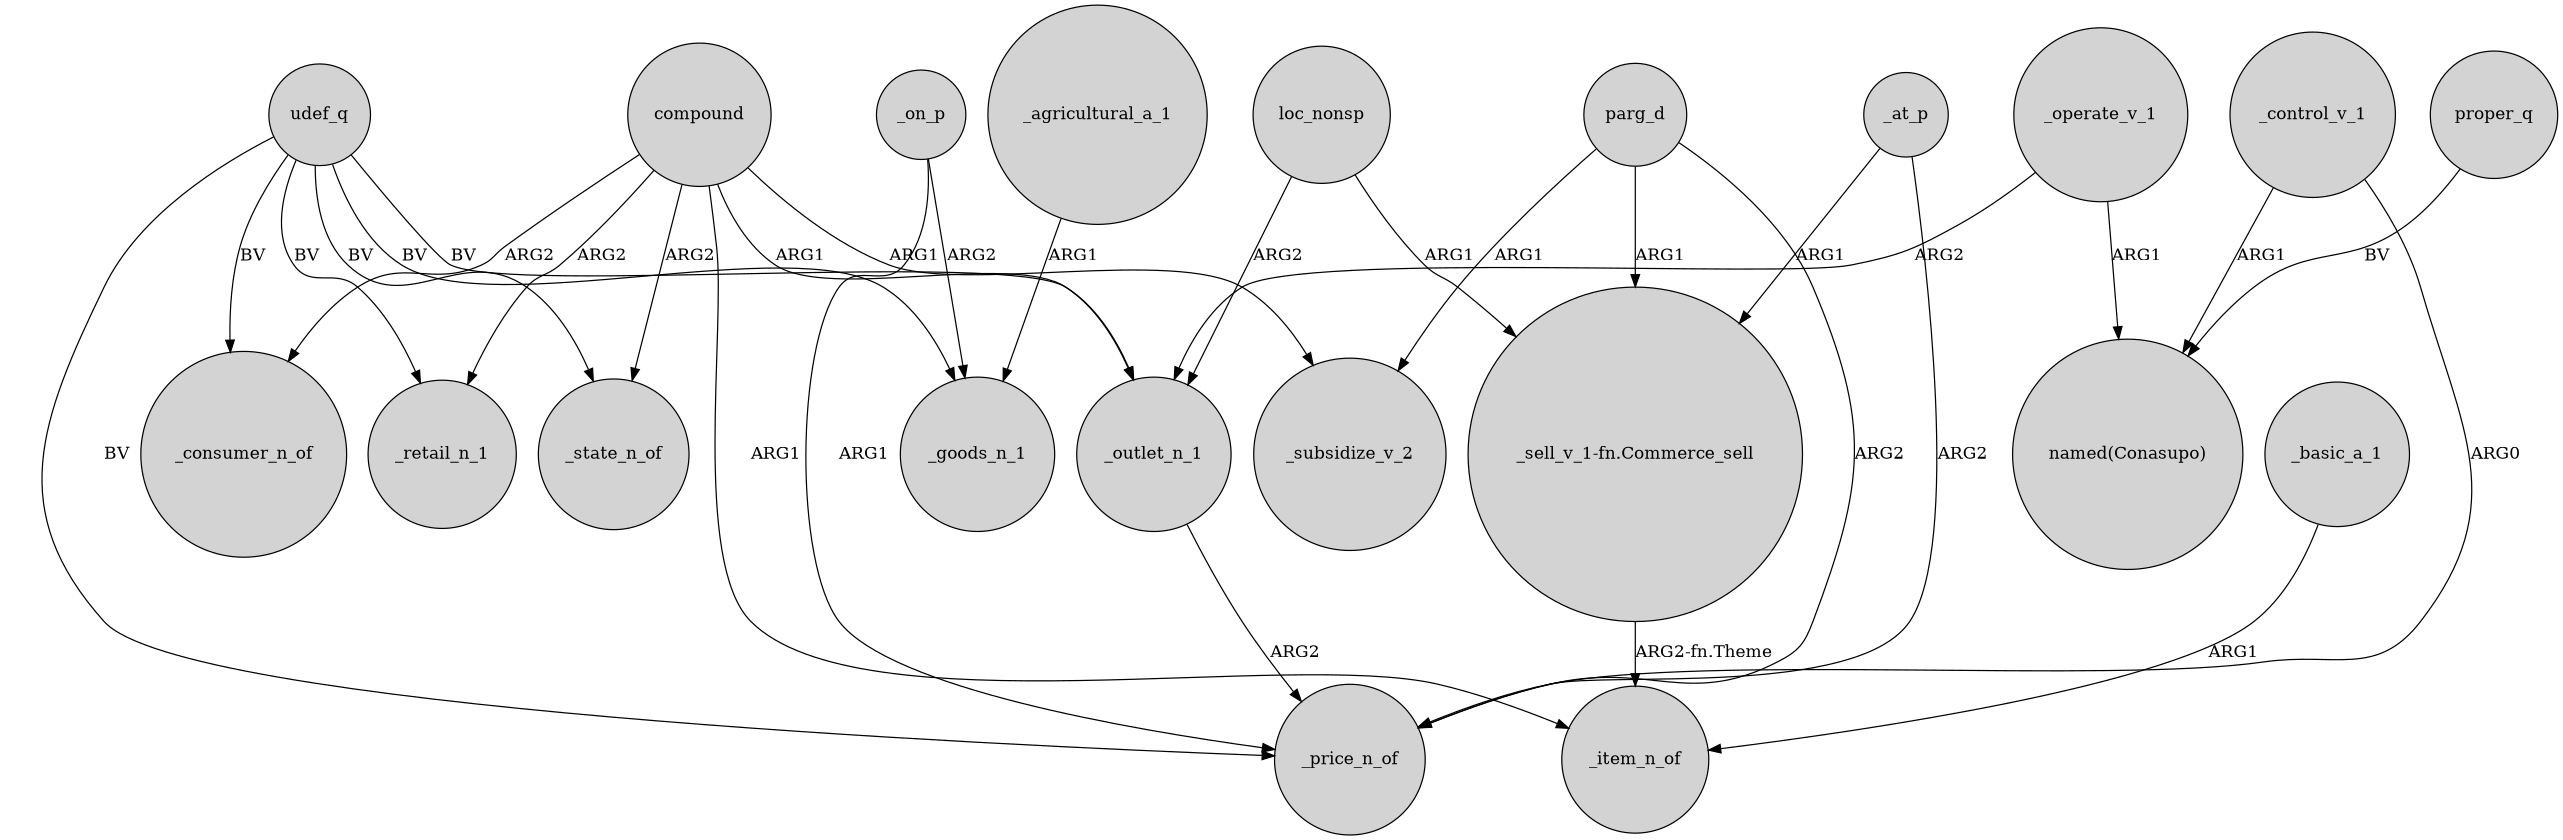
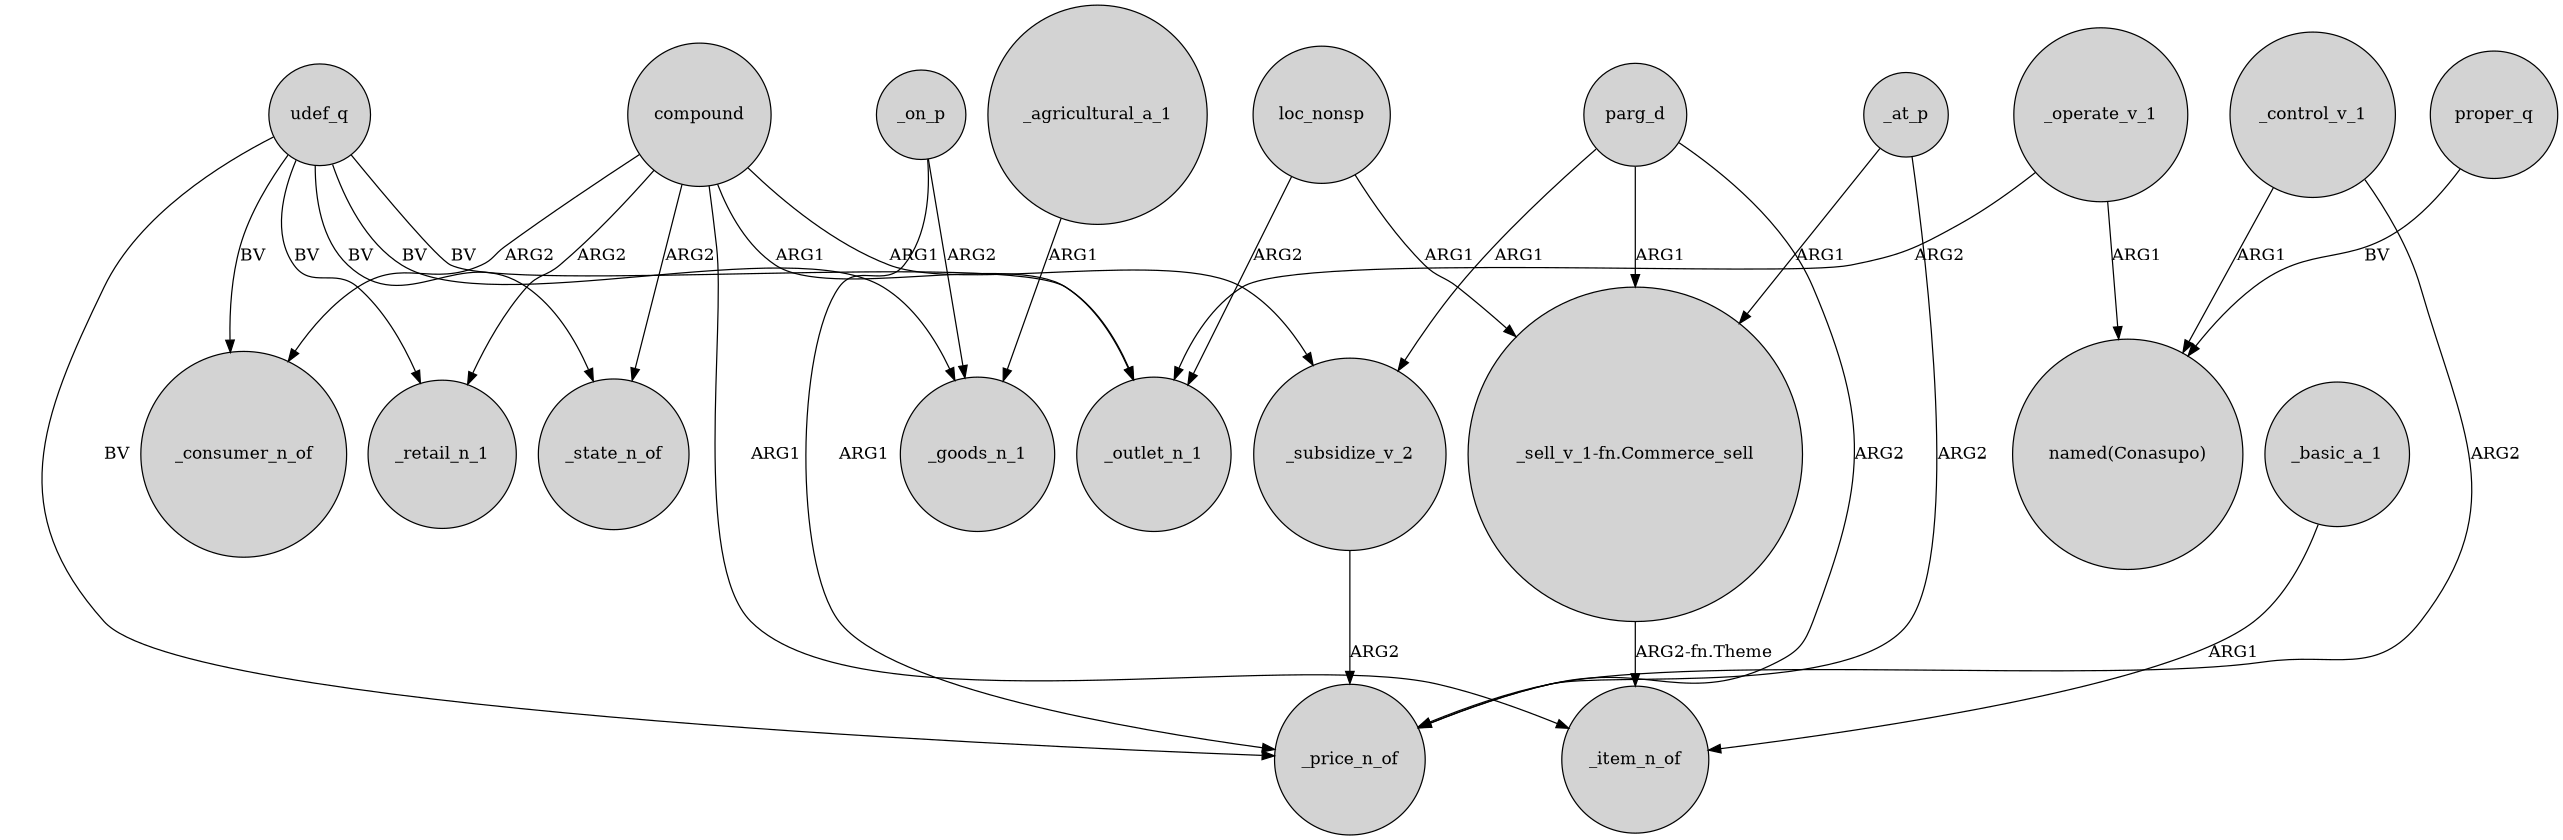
(2496, 454) -> (2496, 454)
(1236, 611) -> (1350, 611)
